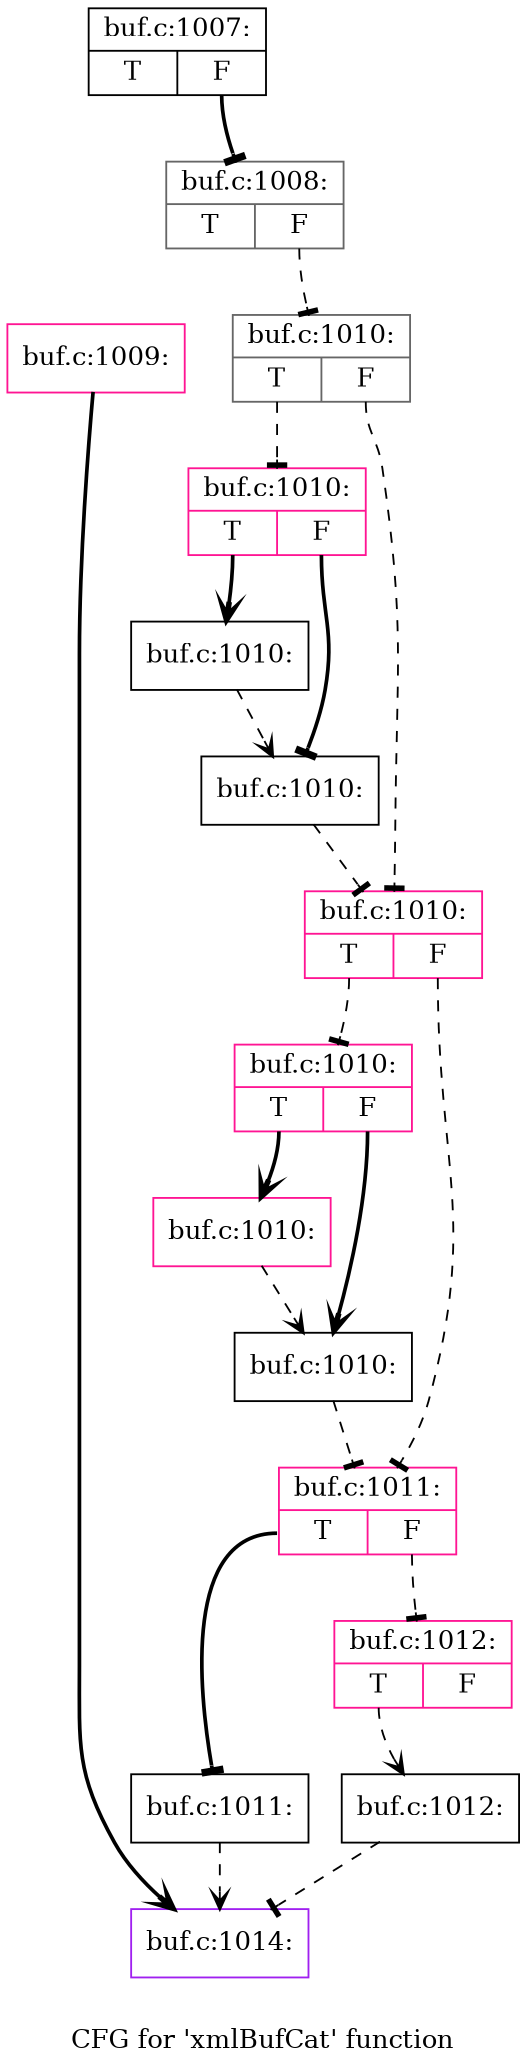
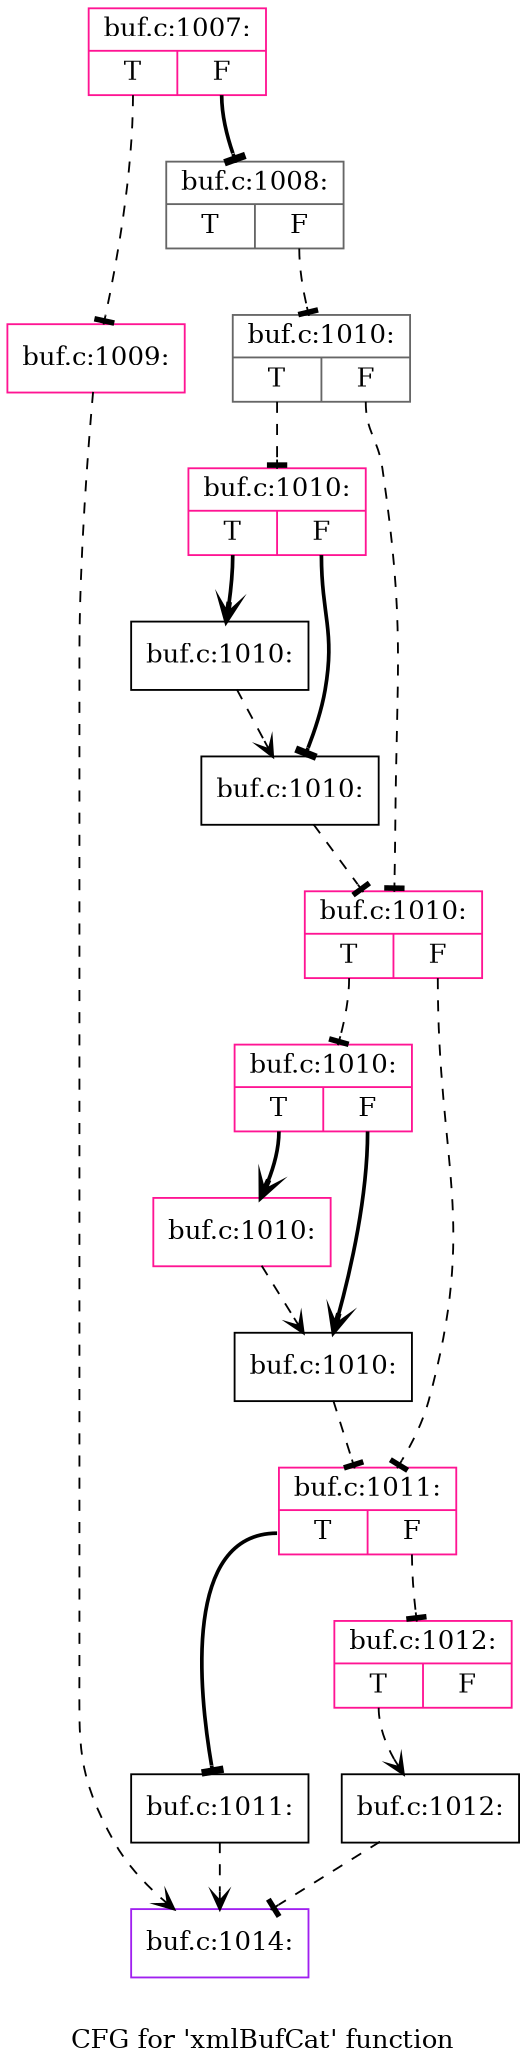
(177, 52) -> (177, 52)
none -> (125, 206)
(79, 1156) -> (79, 1156)
